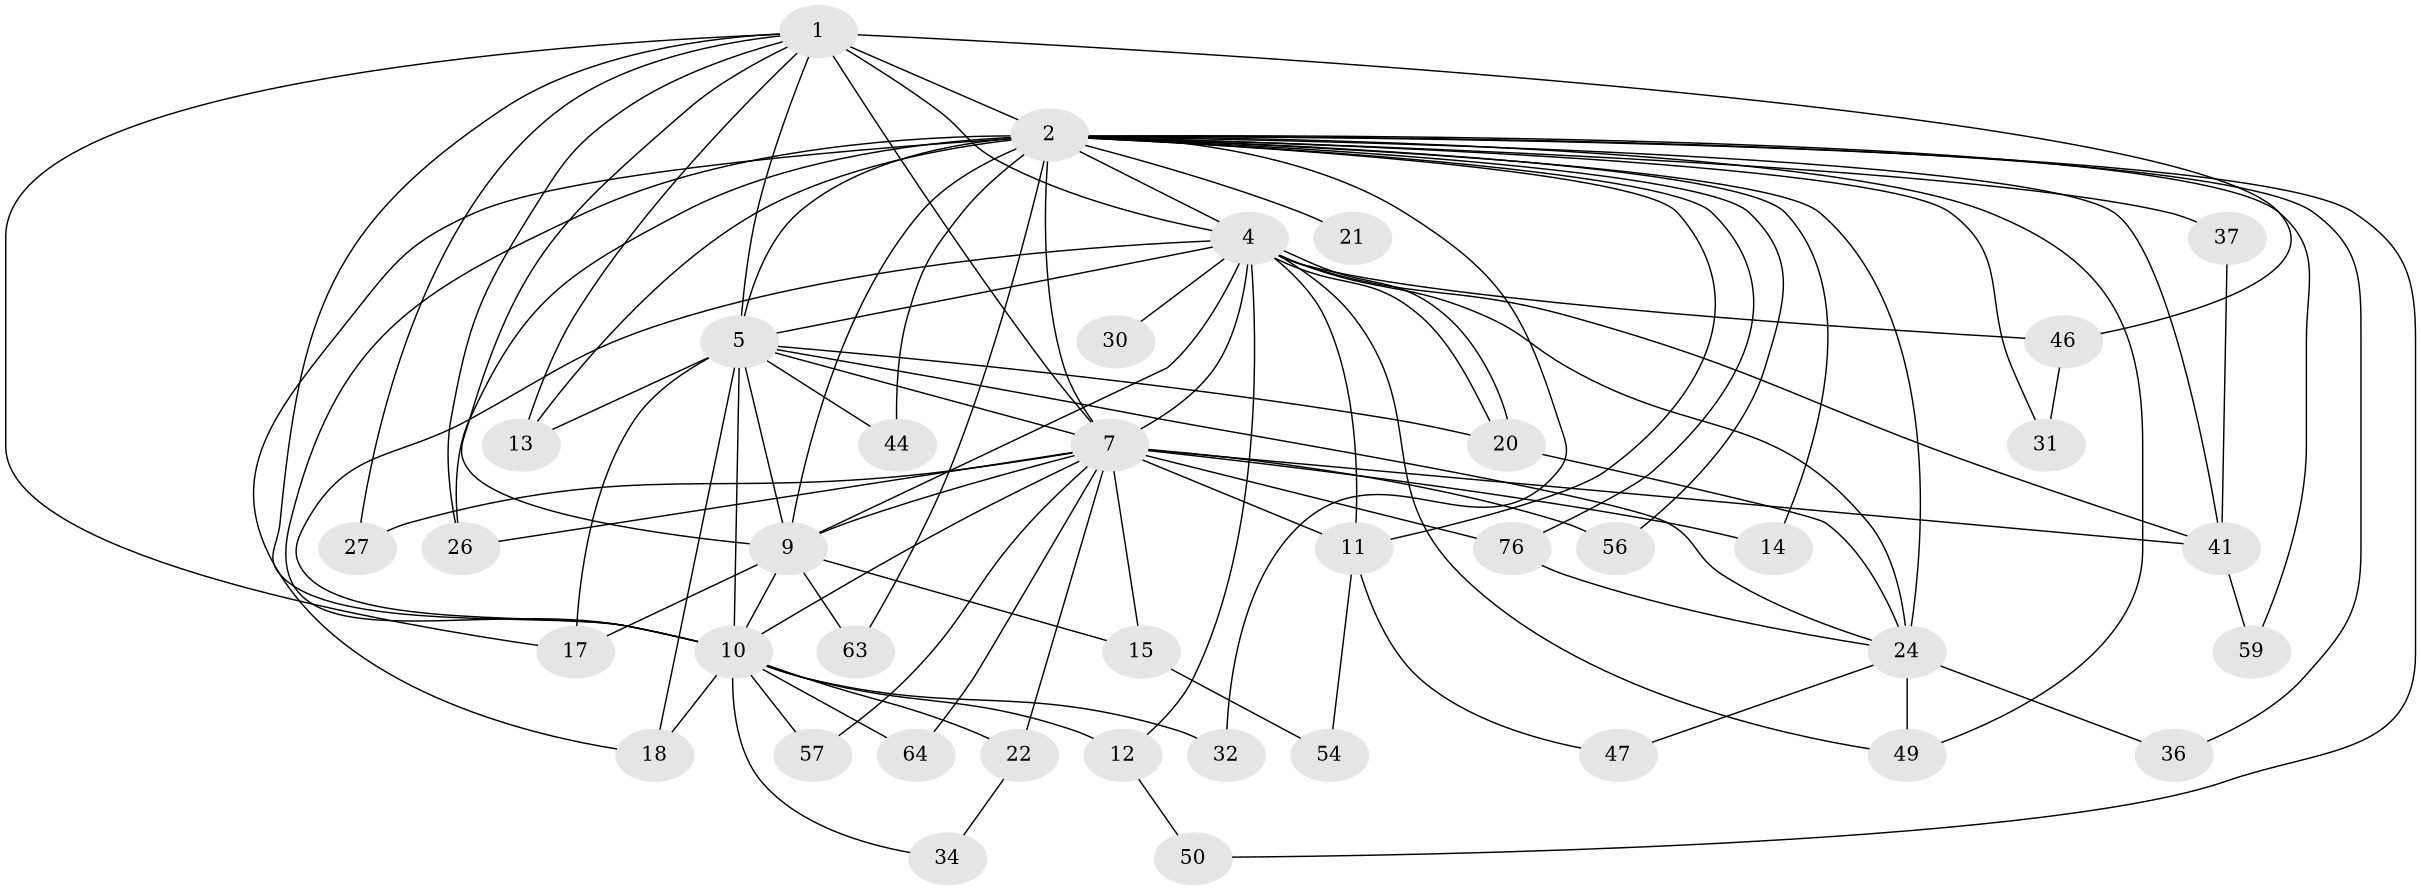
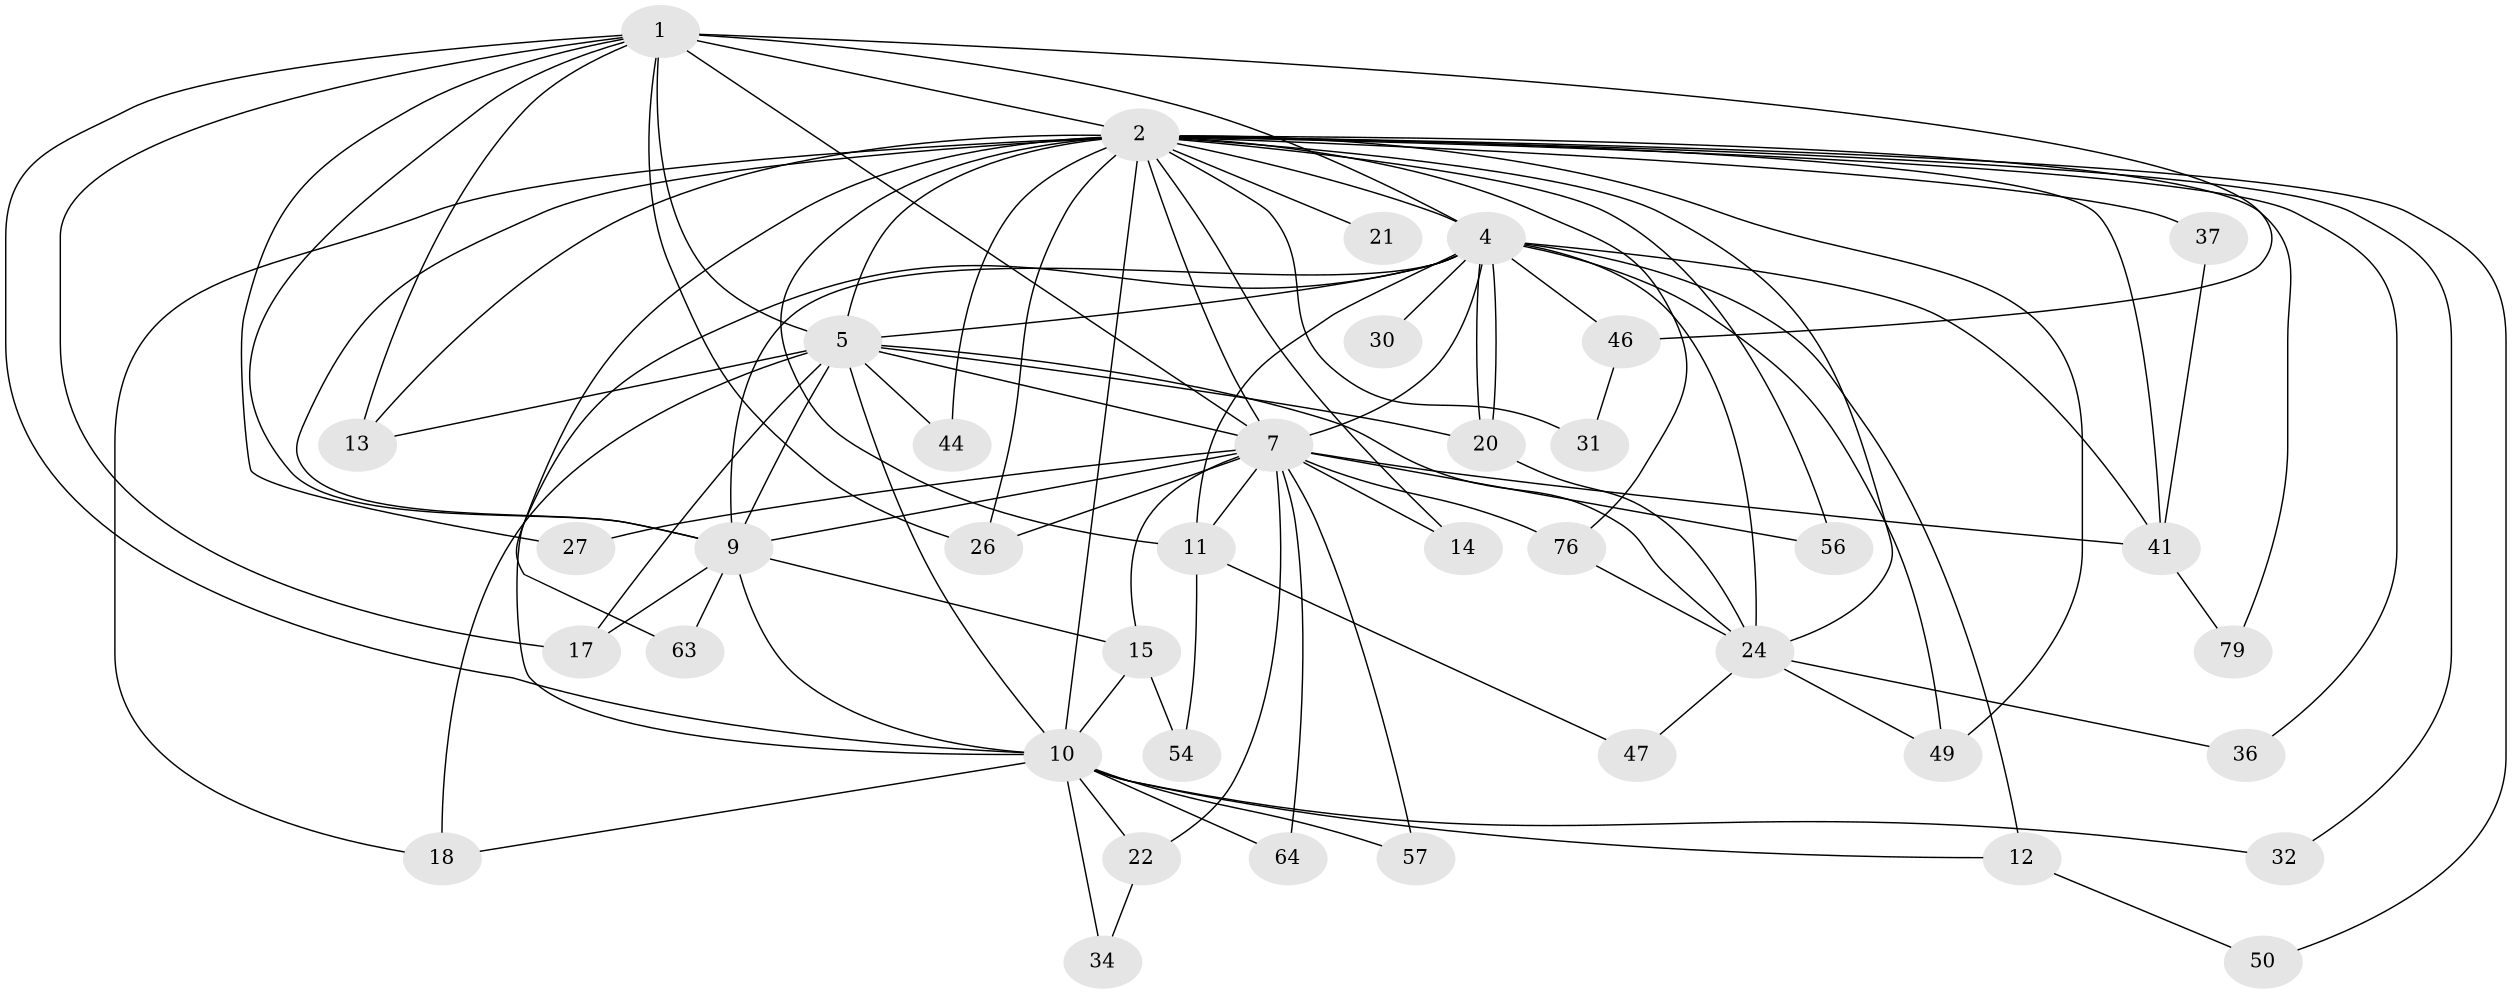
(934, 535) -> (1102, 704)
(2252, 652) -> (2233, 652)
